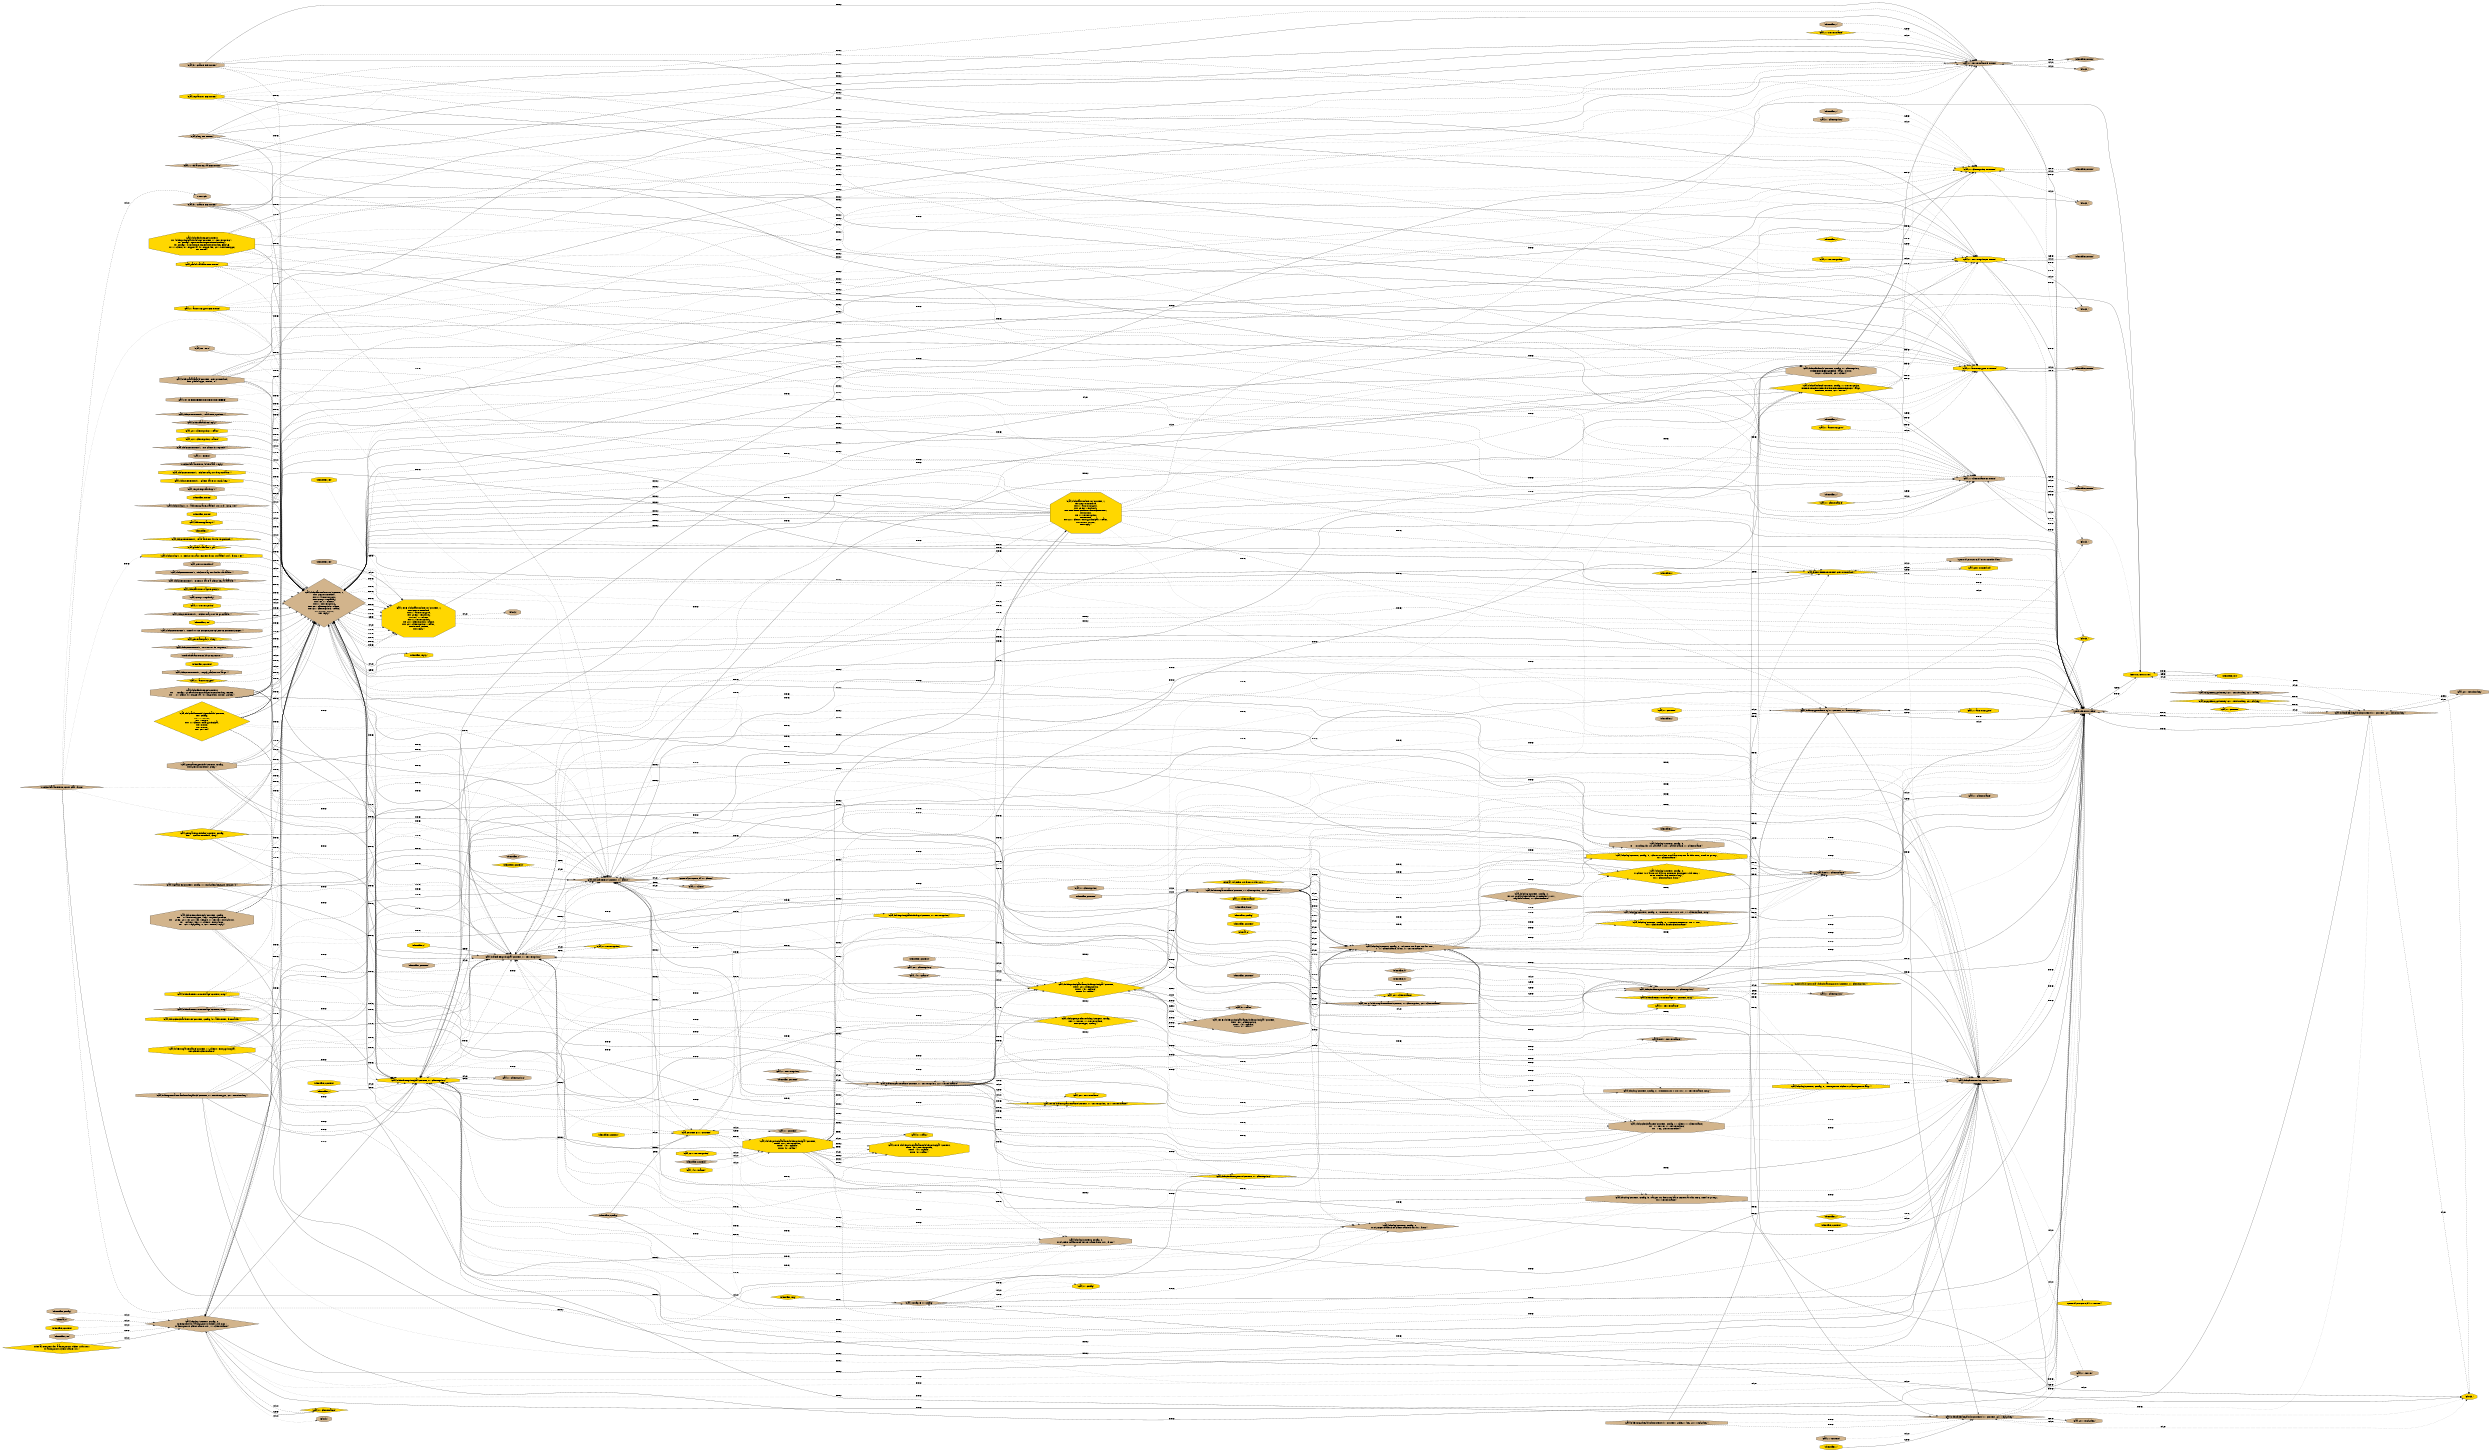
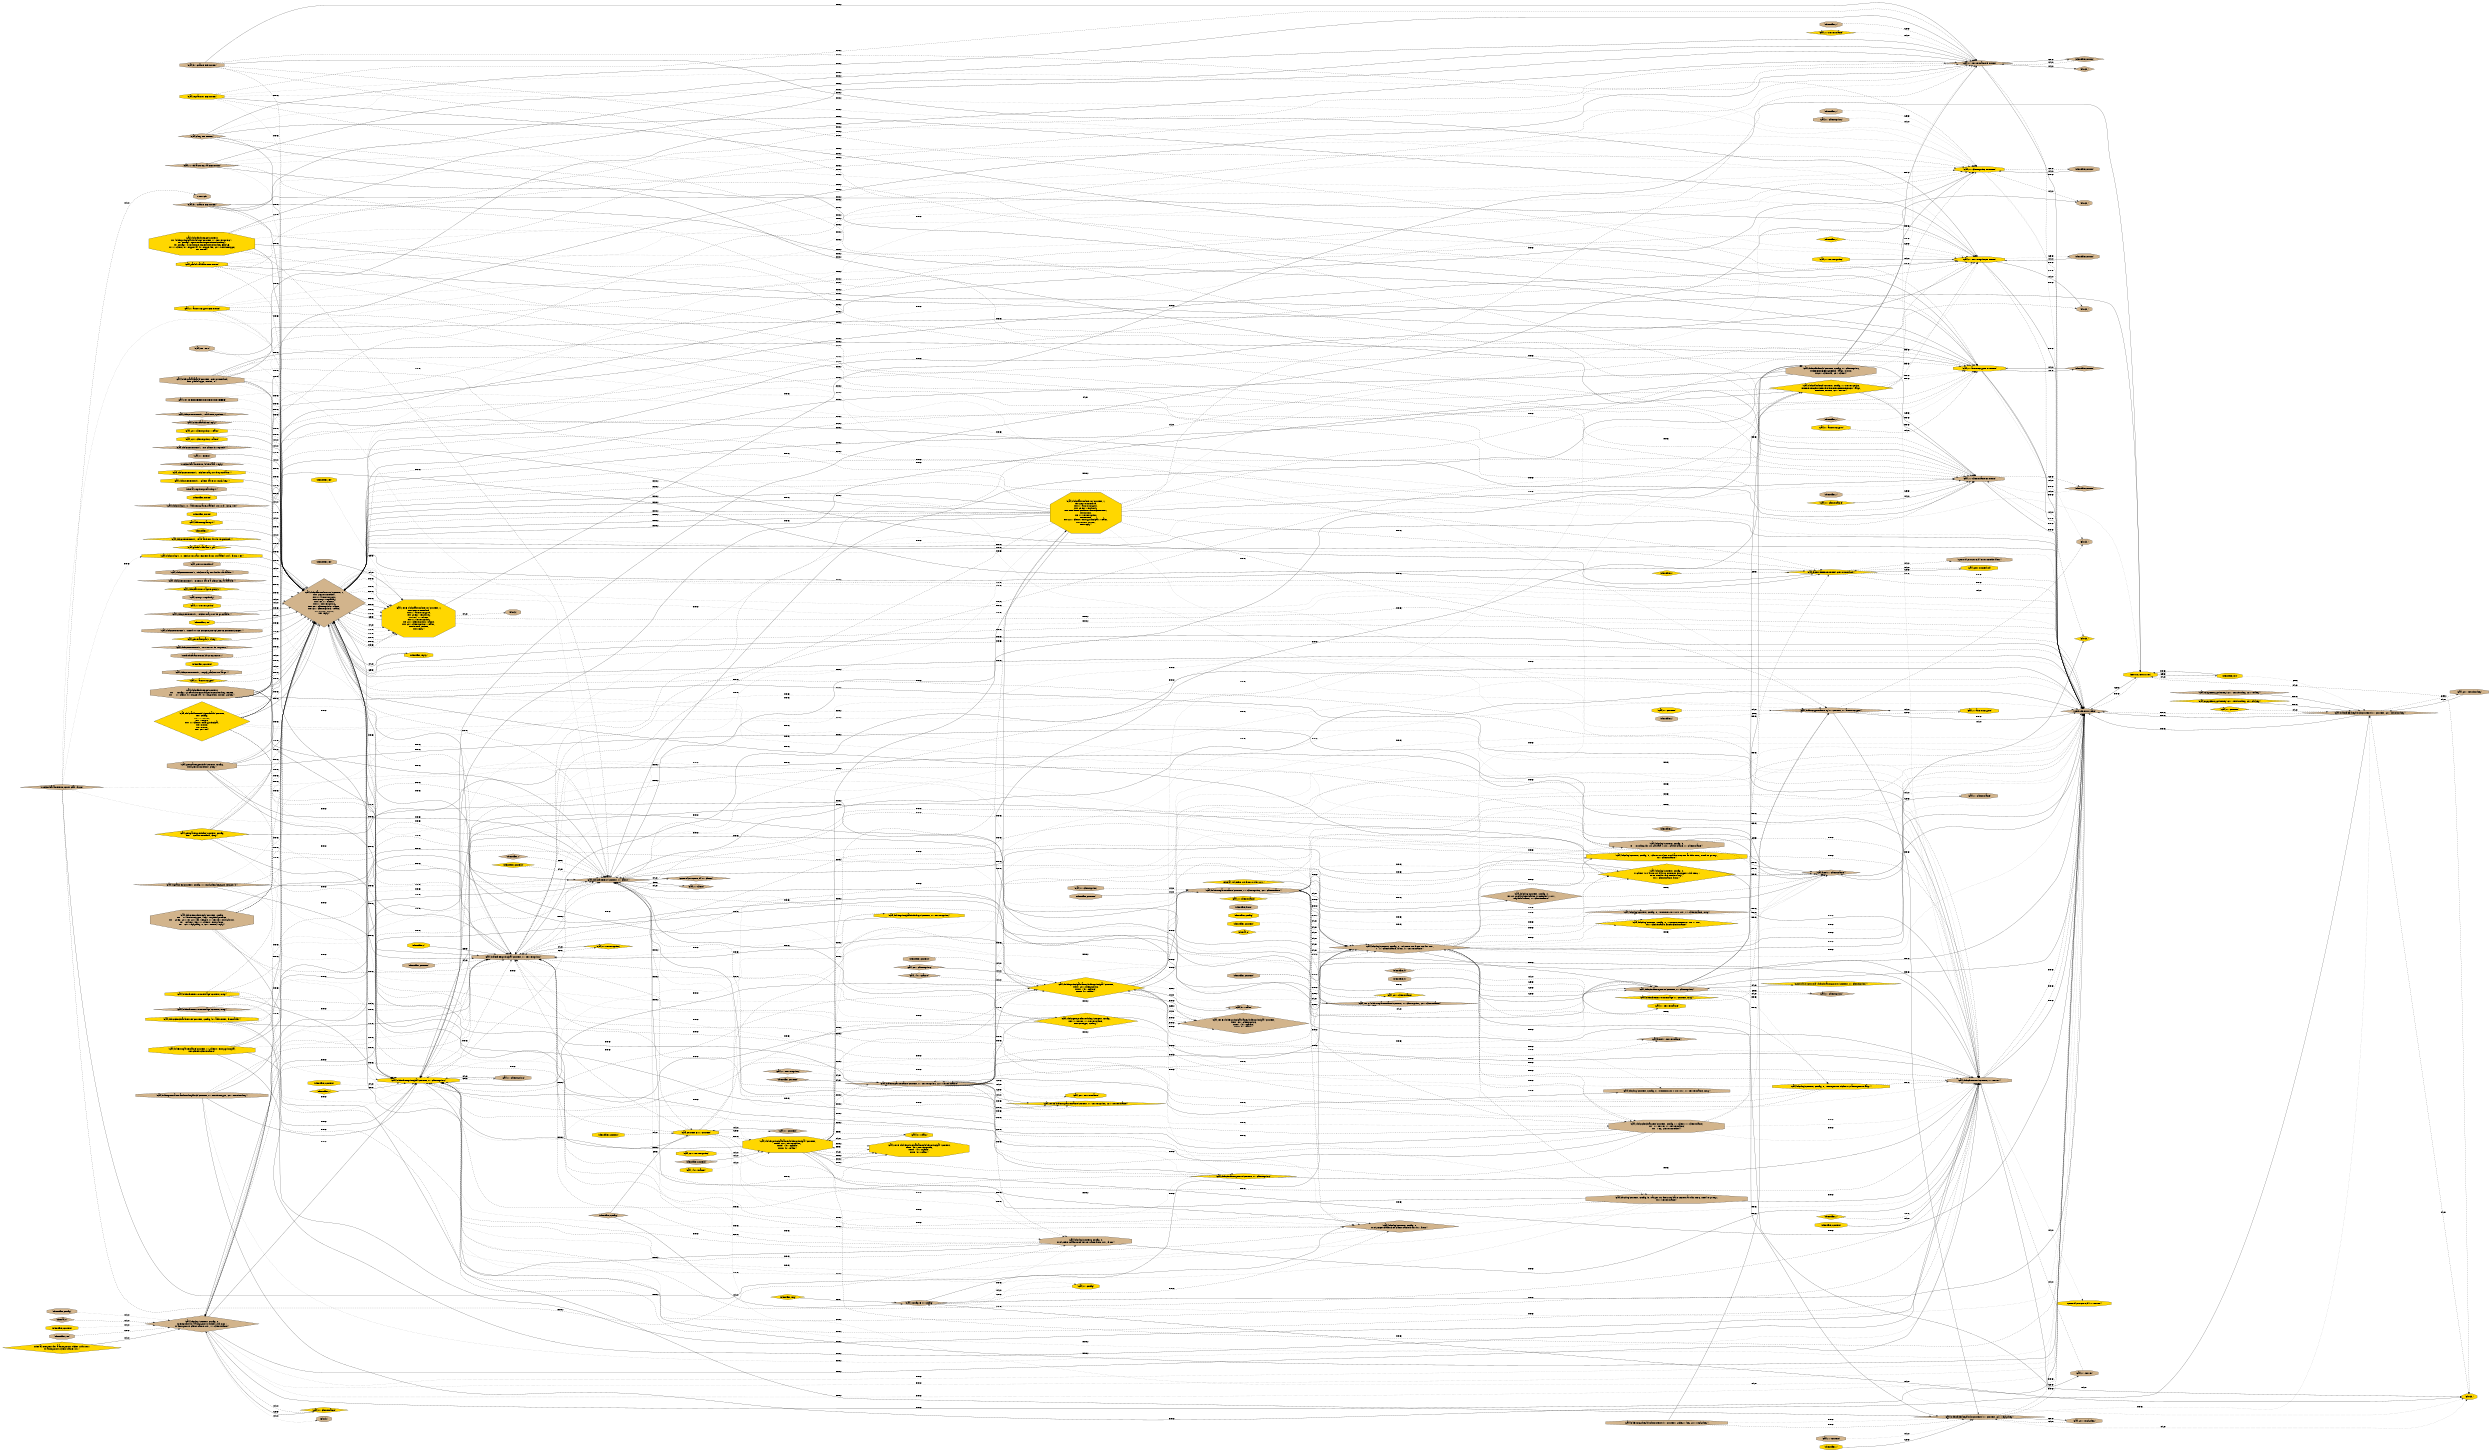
(202, 489) -> (202, 489)
